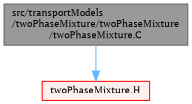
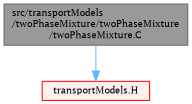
(96, 91) -> (96, 91)
